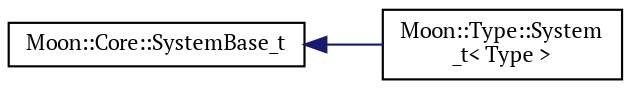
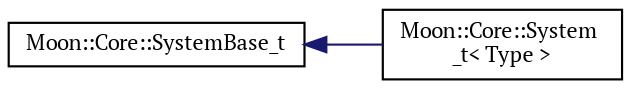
(502, 45) -> (502, 45)
